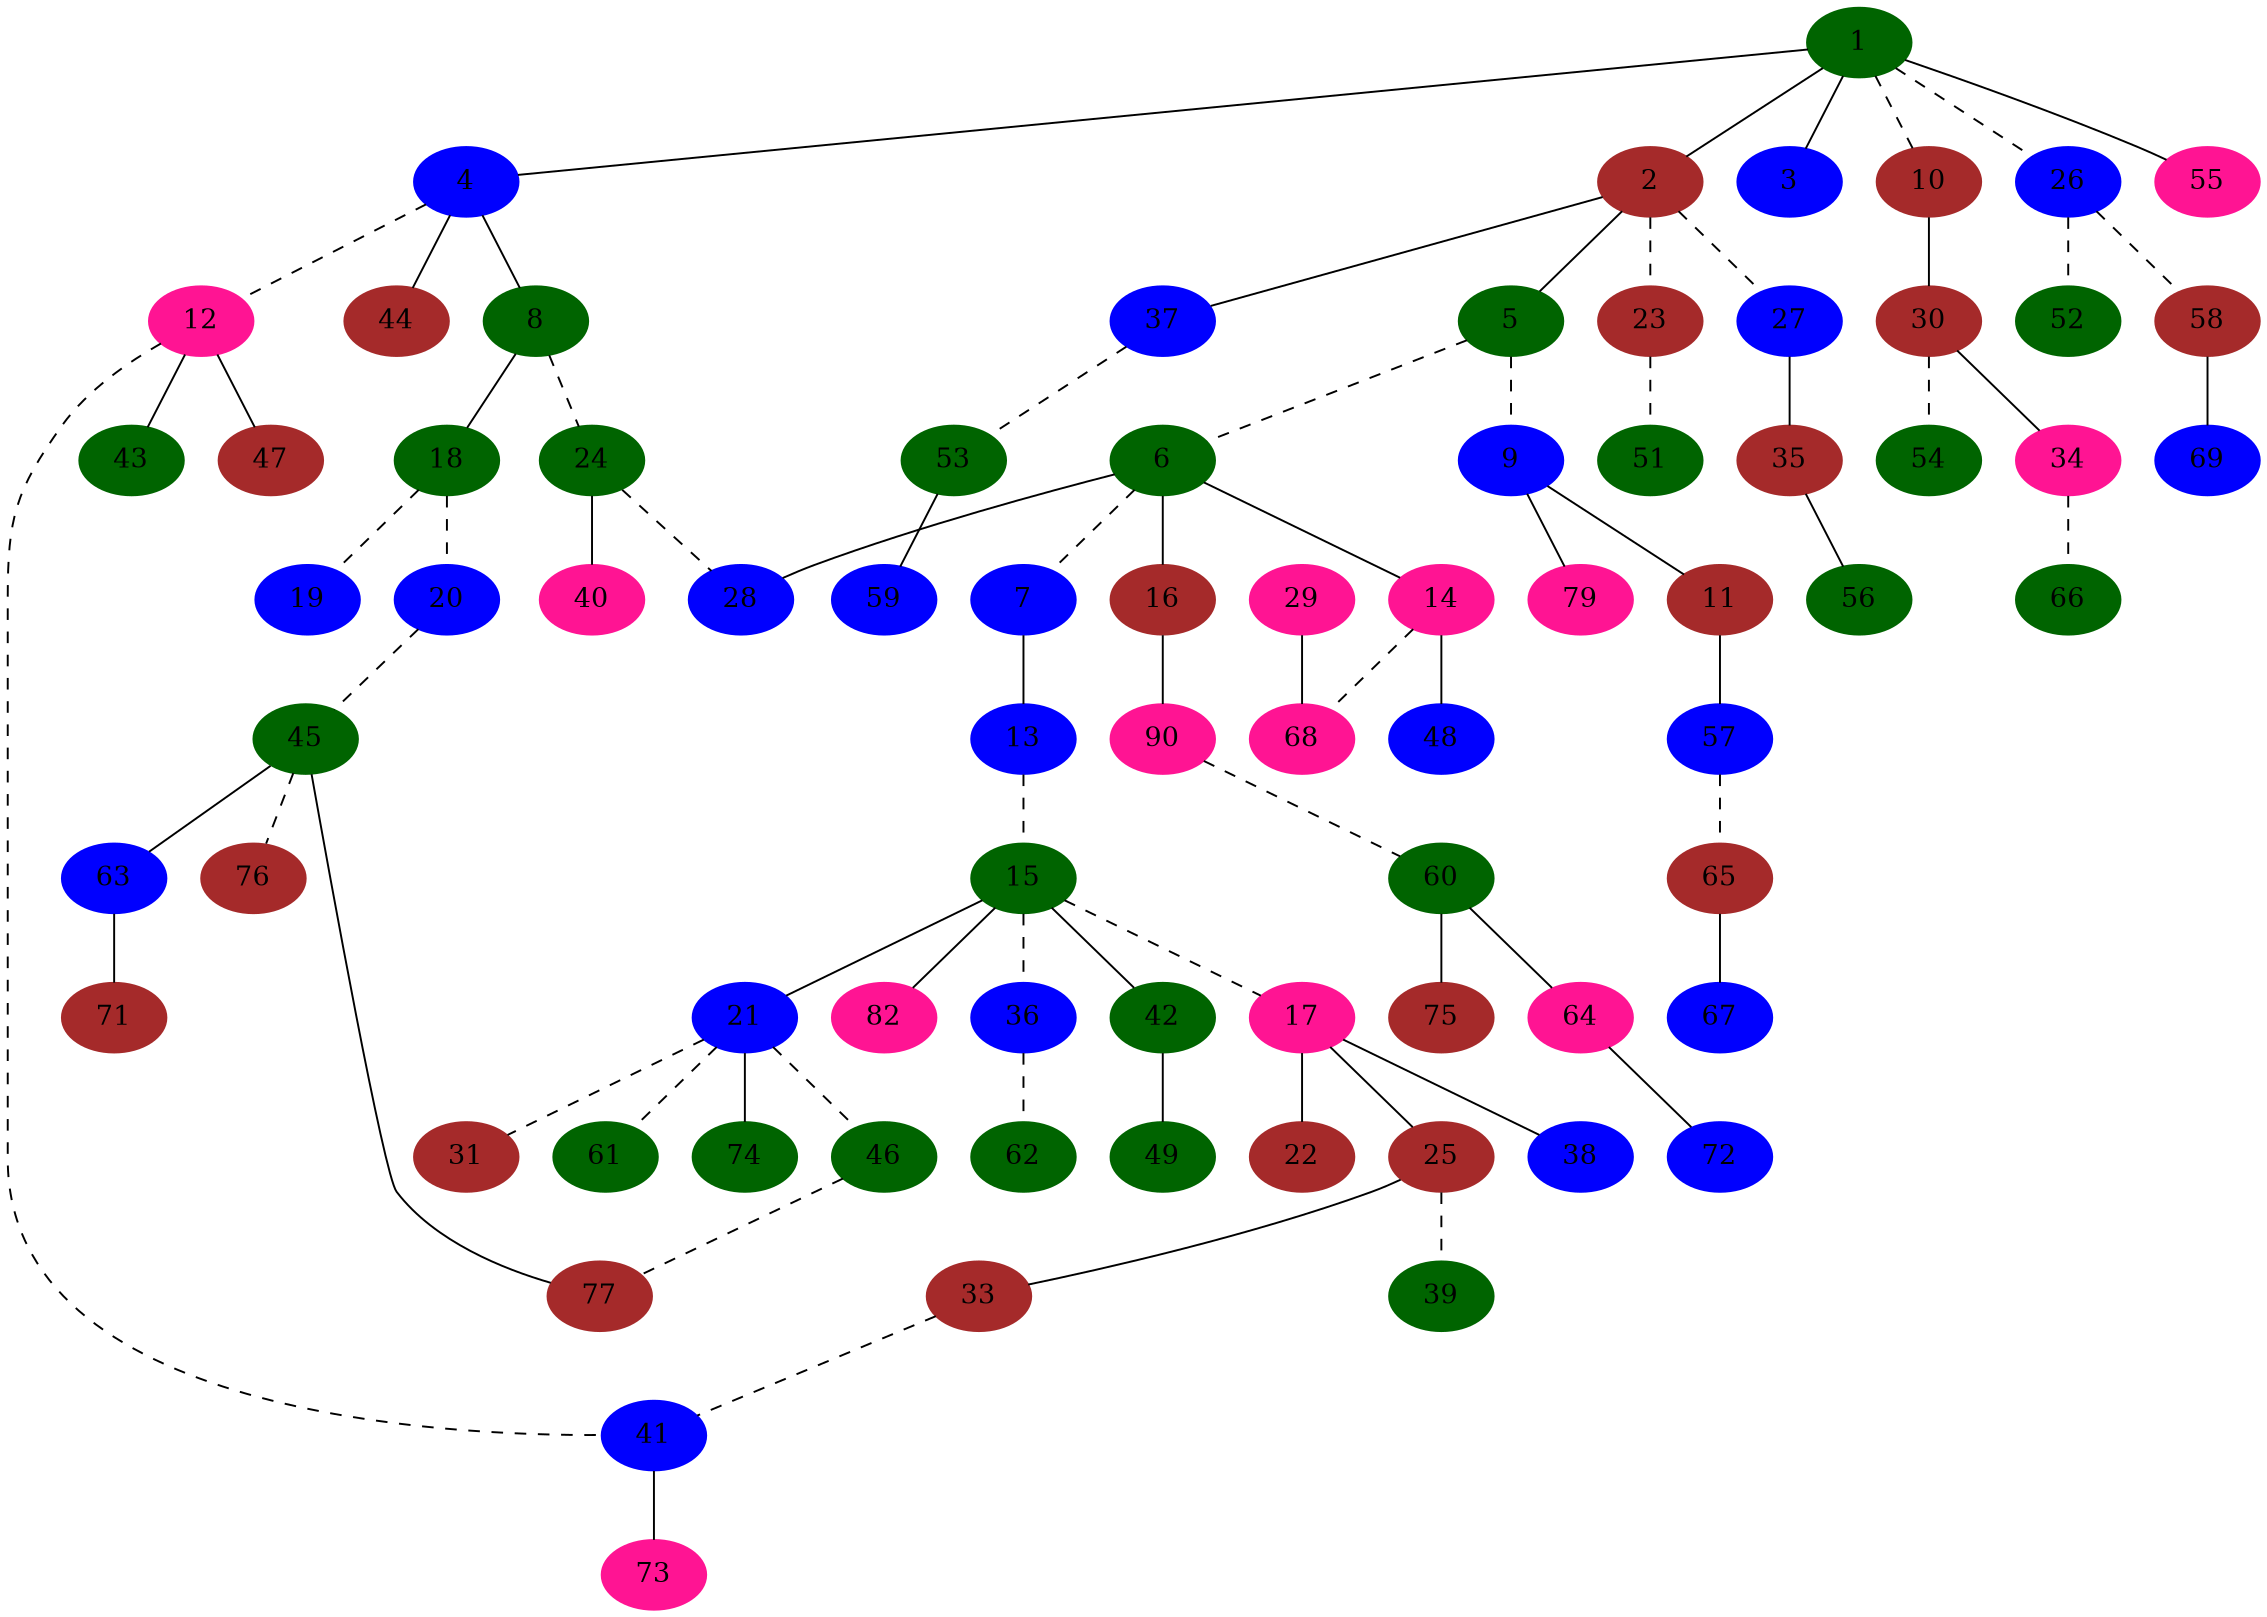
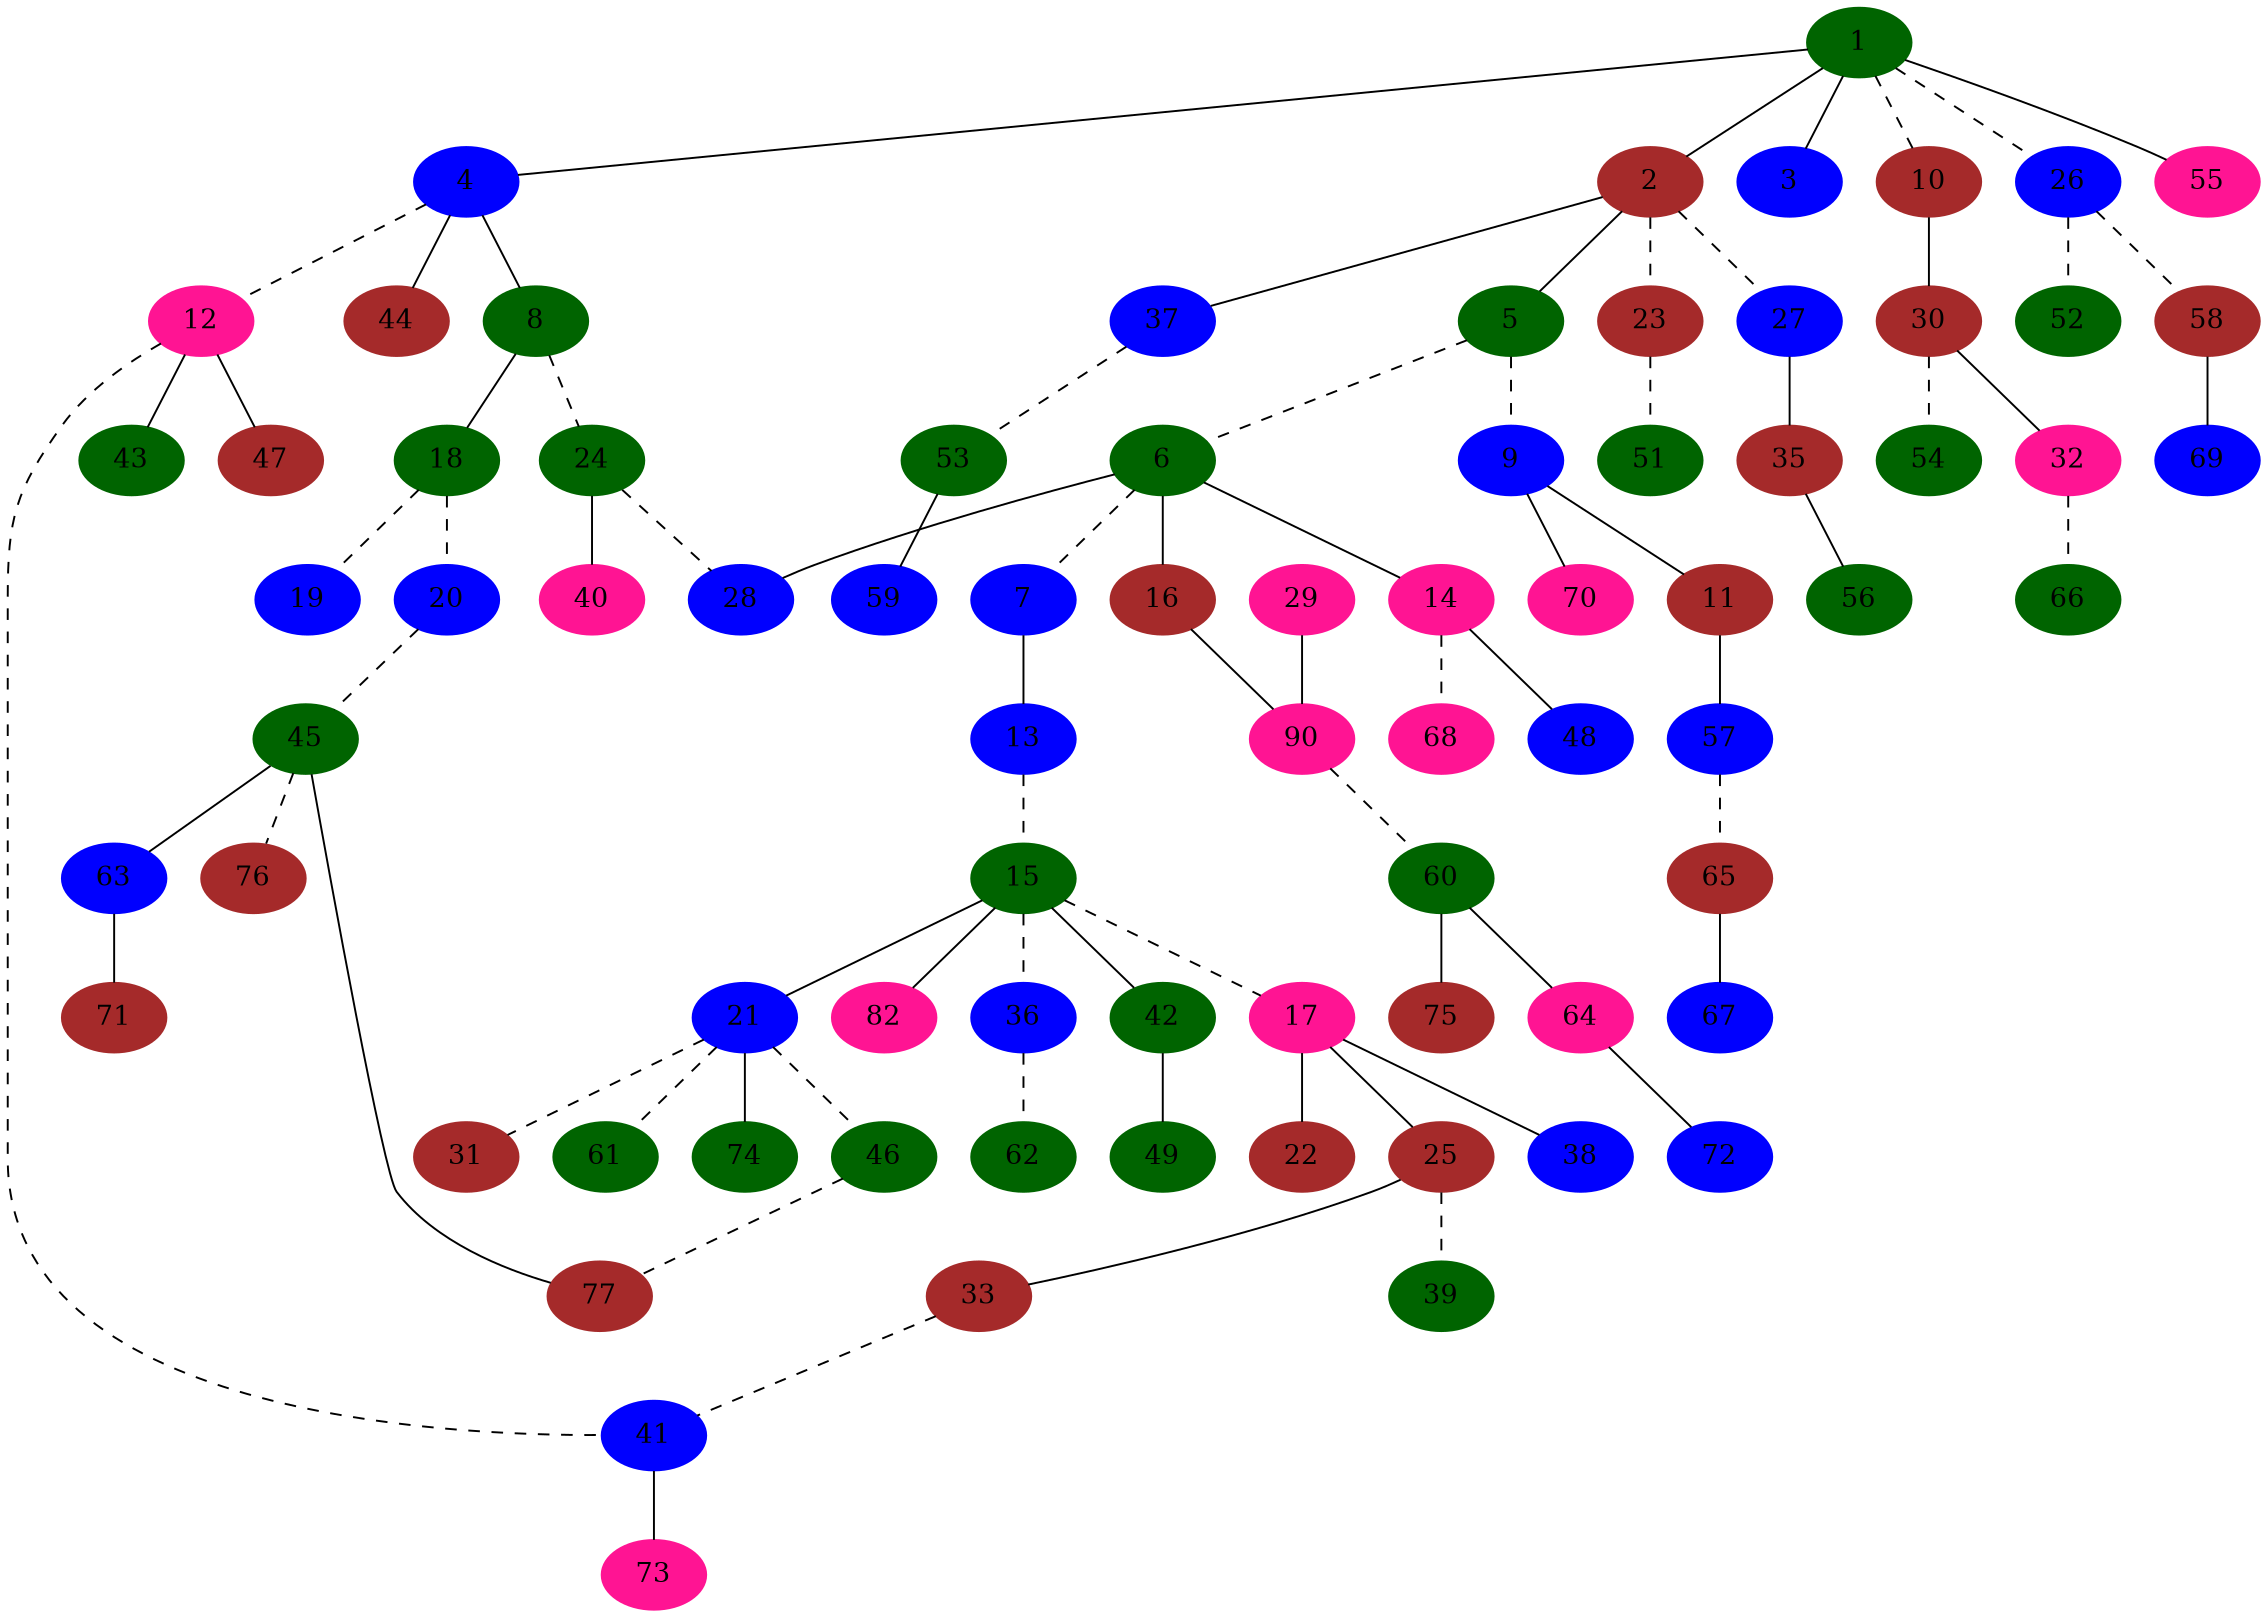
(2068, 460) -> (2068, 460)
(1581, 600) -> (1581, 600)
(1302, 670) -> (1302, 670)
